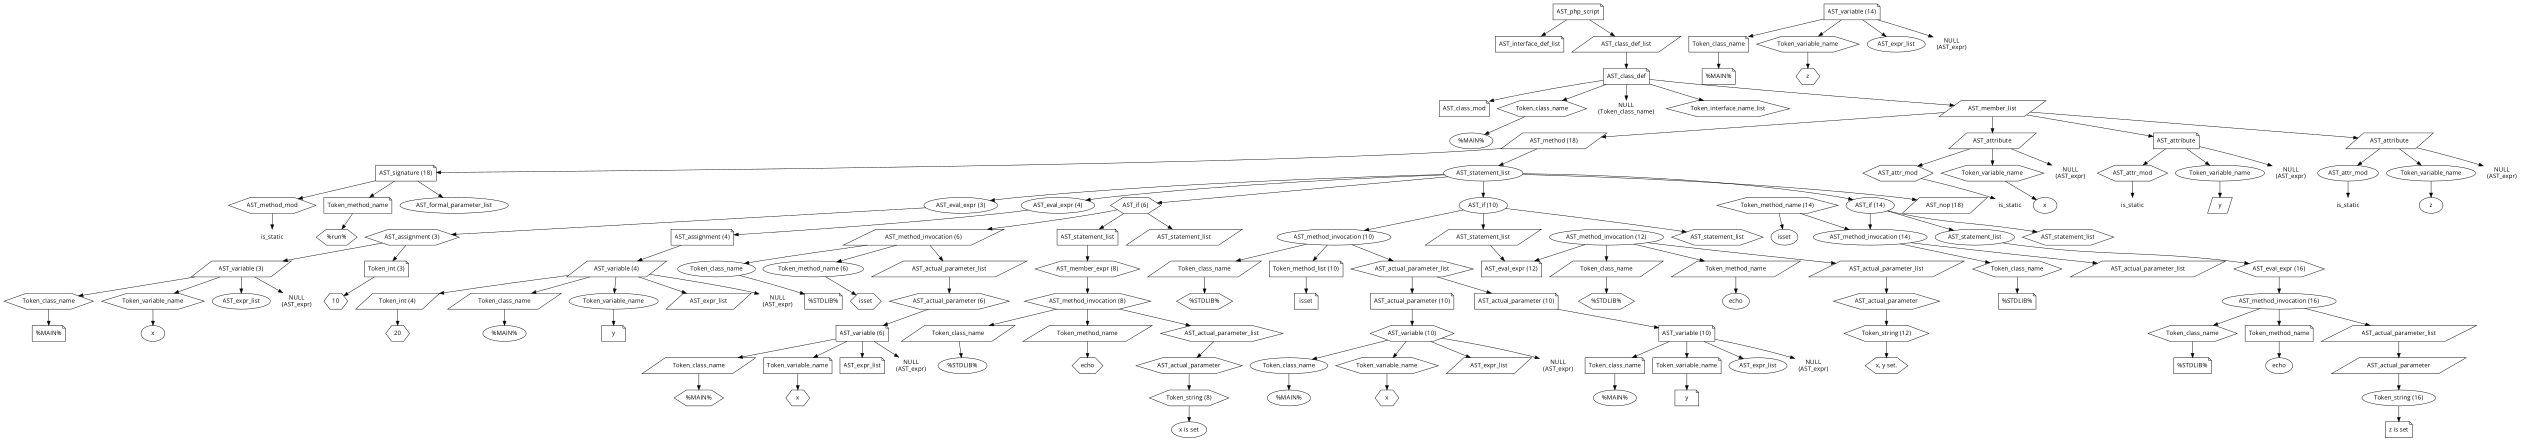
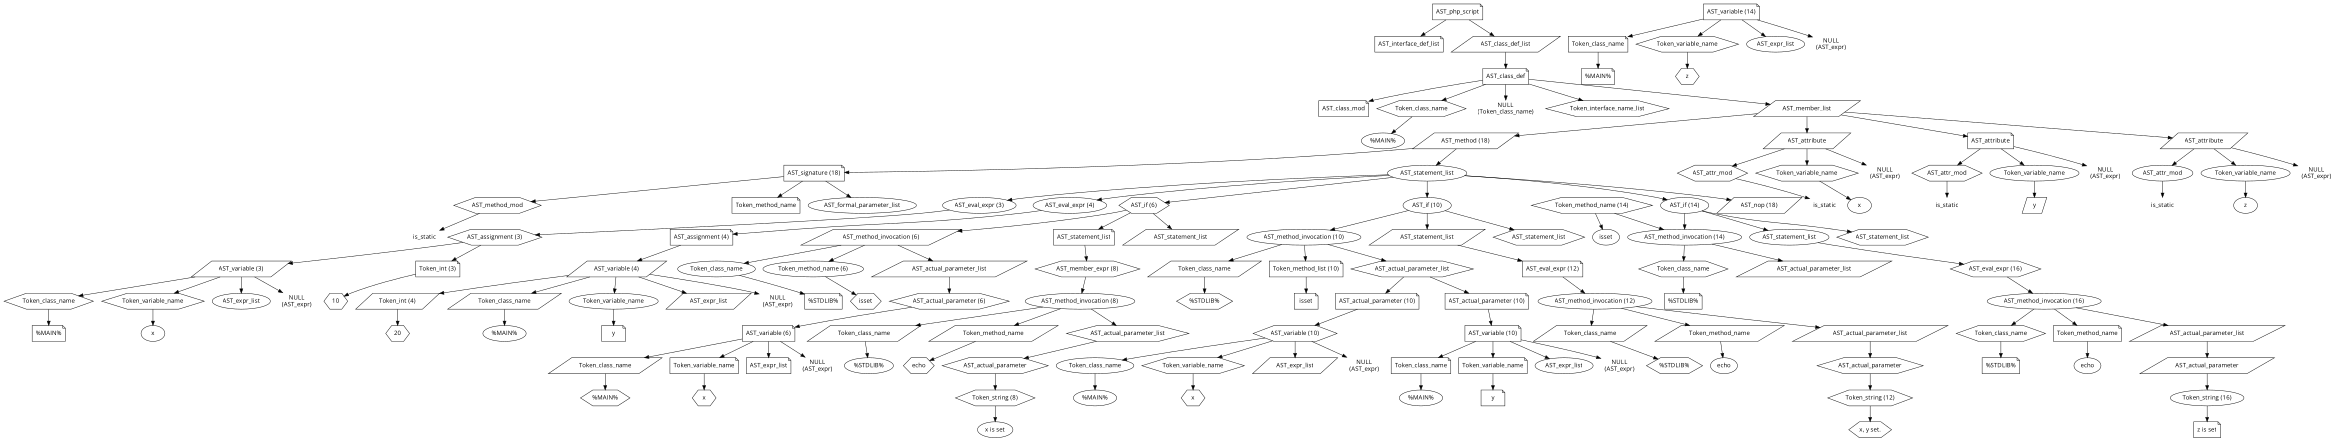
(337, 237) -> none
(1562, 252) -> (1572, 284)
(1088, 301) -> (1080, 301)
